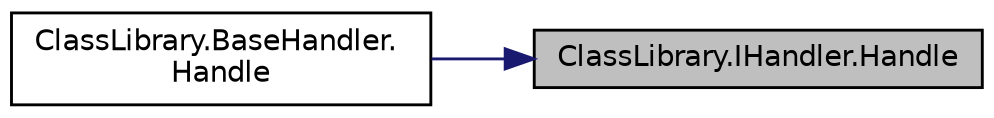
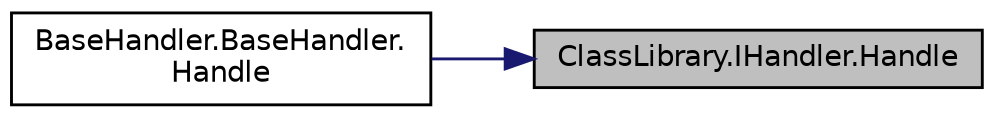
(221, 59) -> (221, 59)
